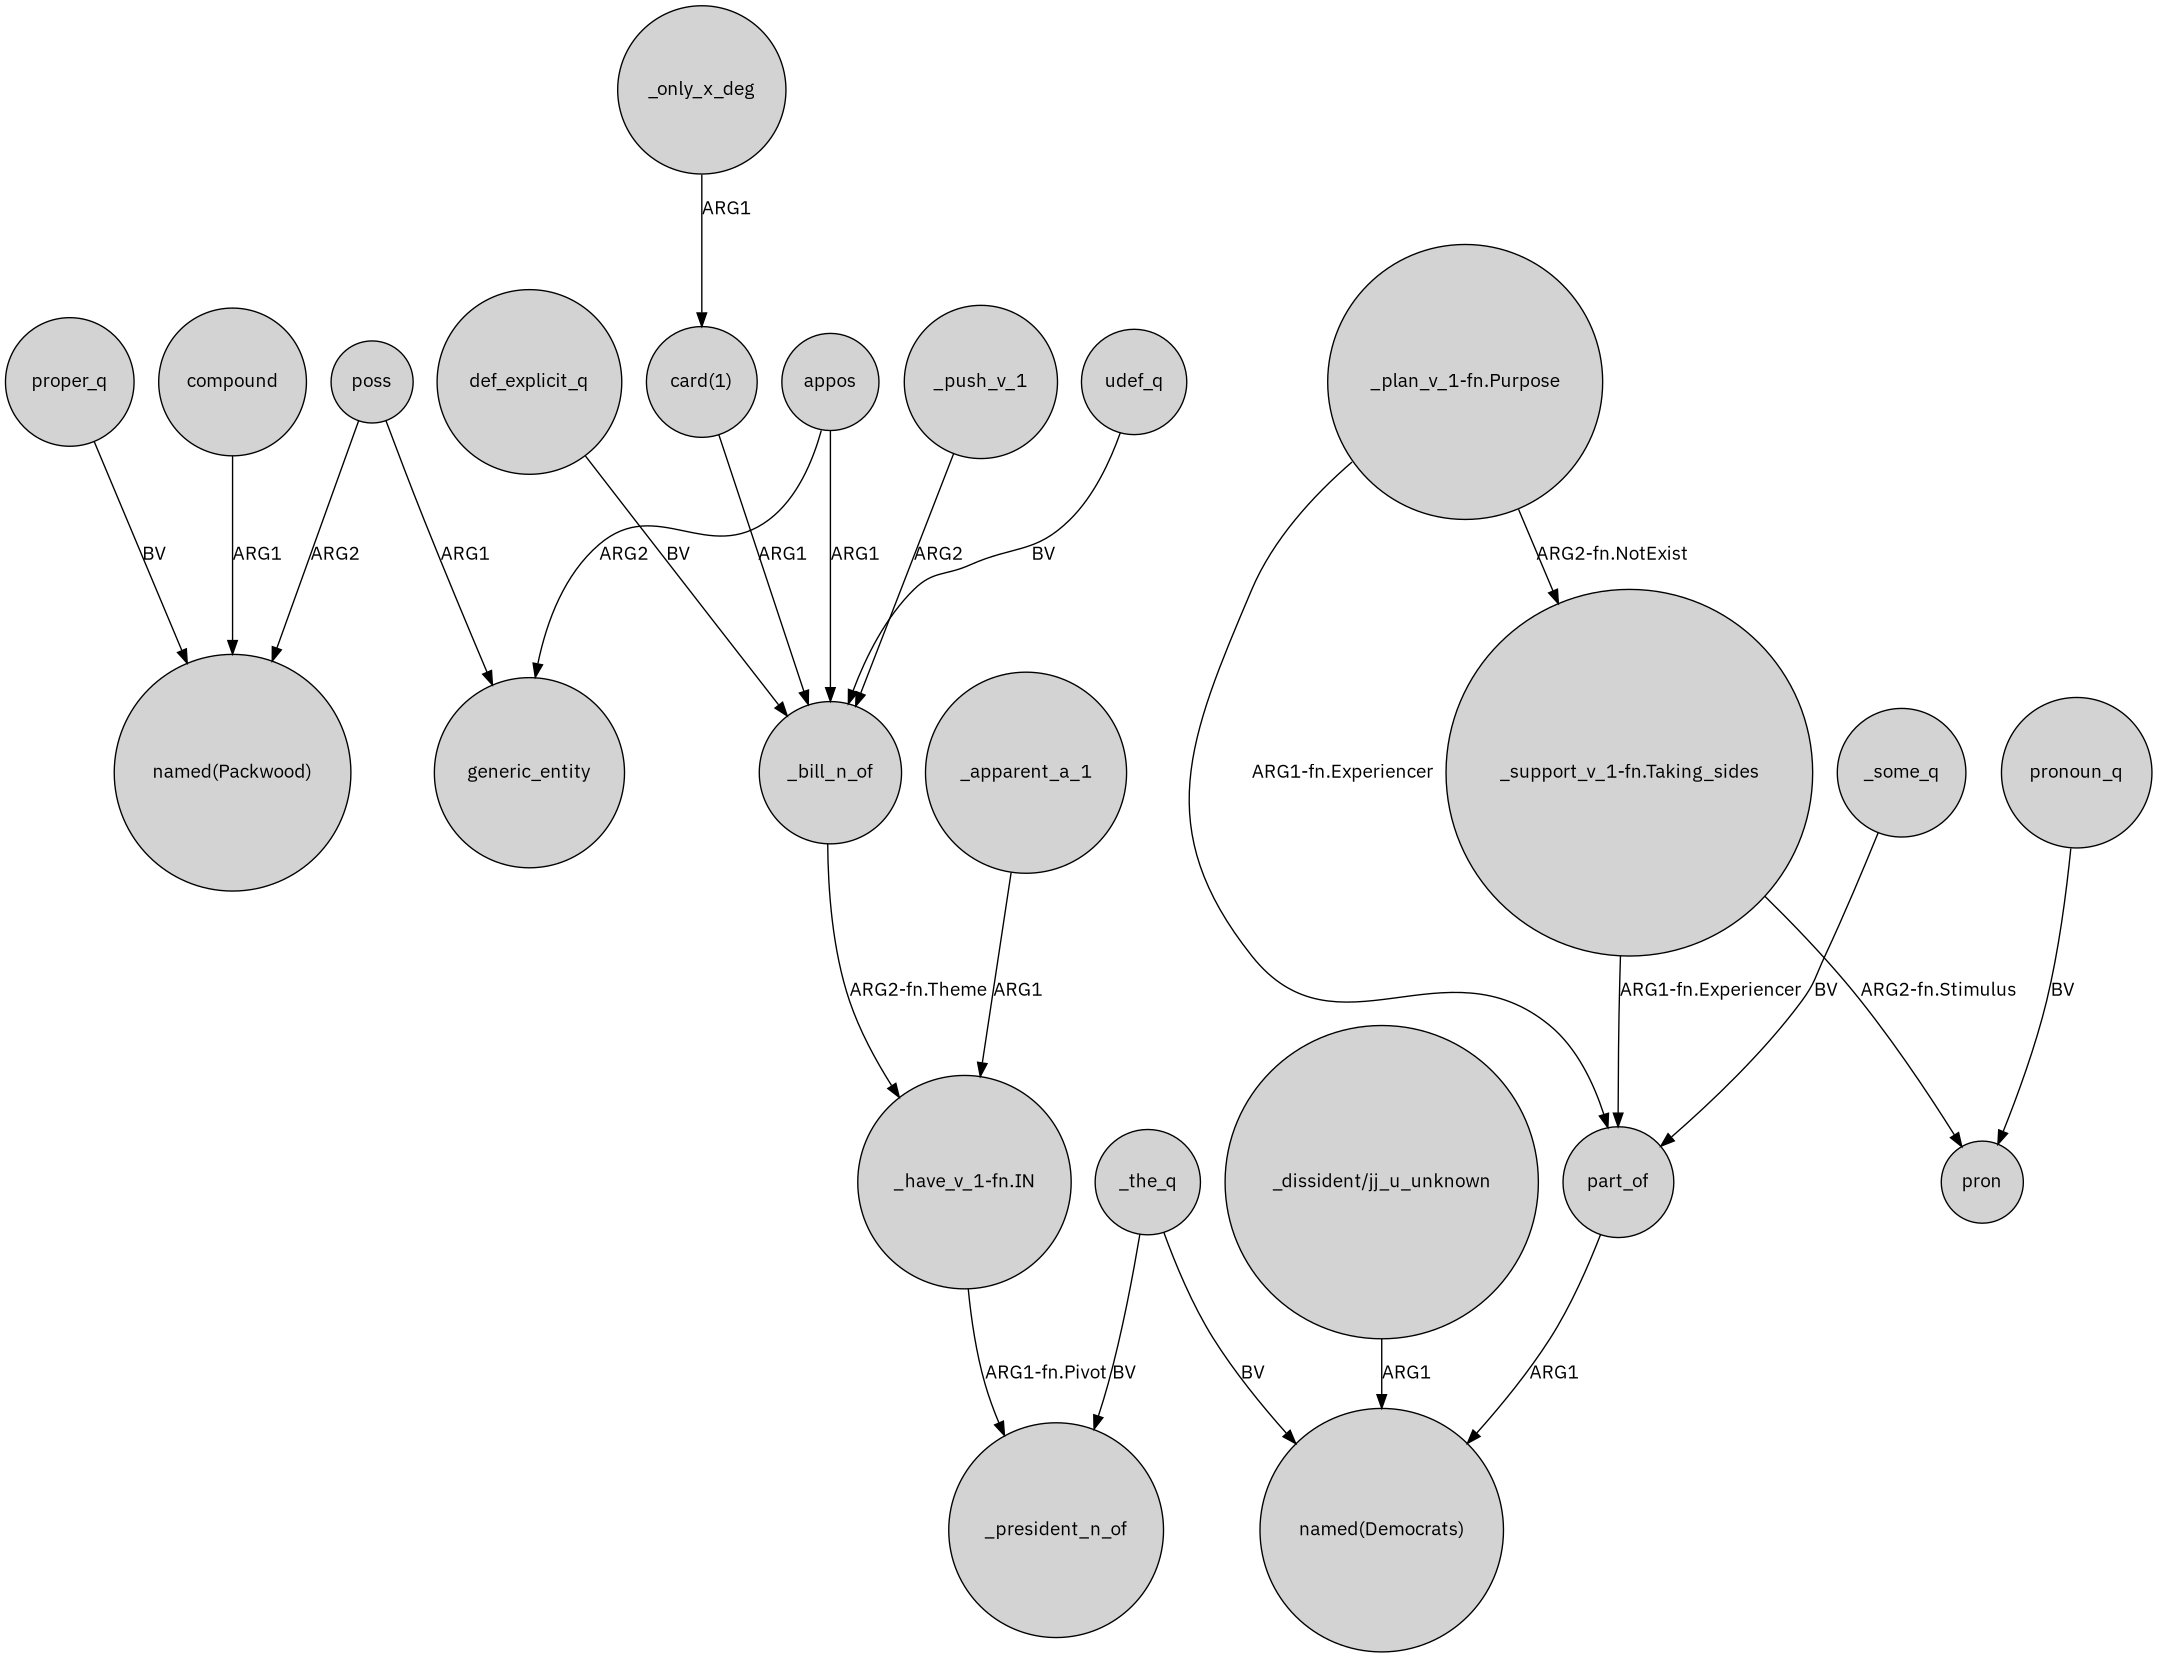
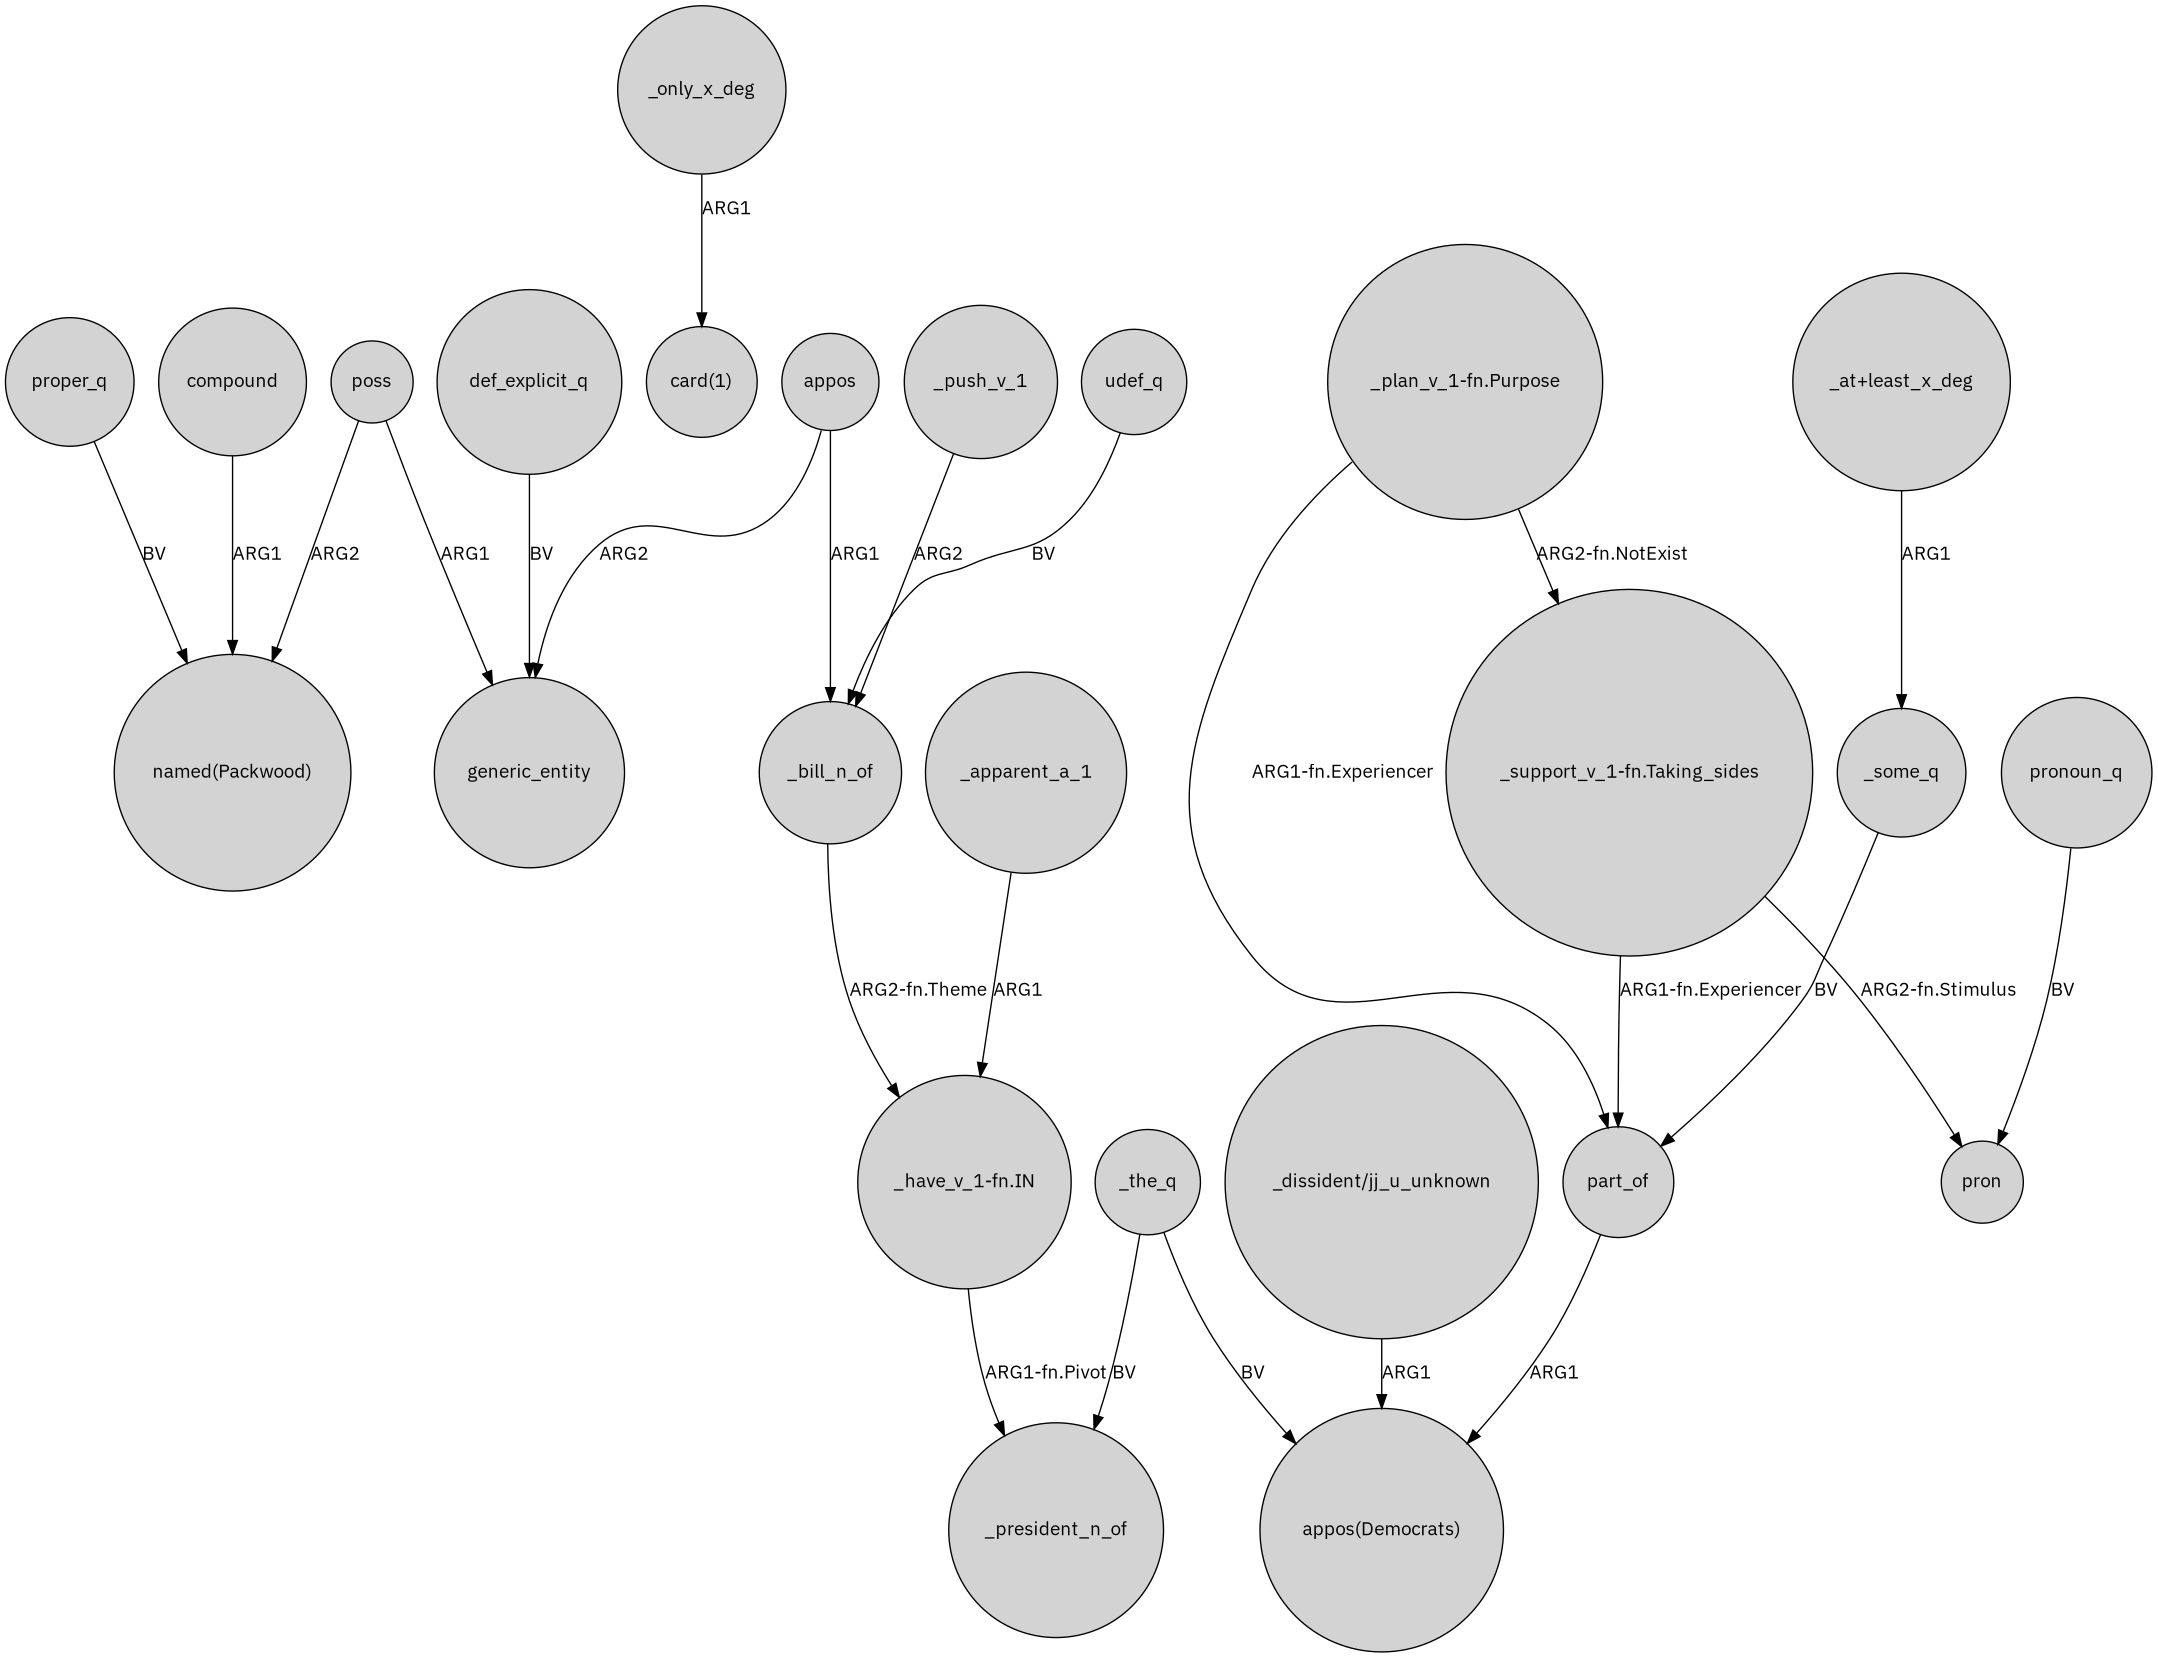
none -> (1902, 382)
(761, 563) -> none
(682, 580) -> (529, 569)
(1382, 1530) -> (1382, 1530)
